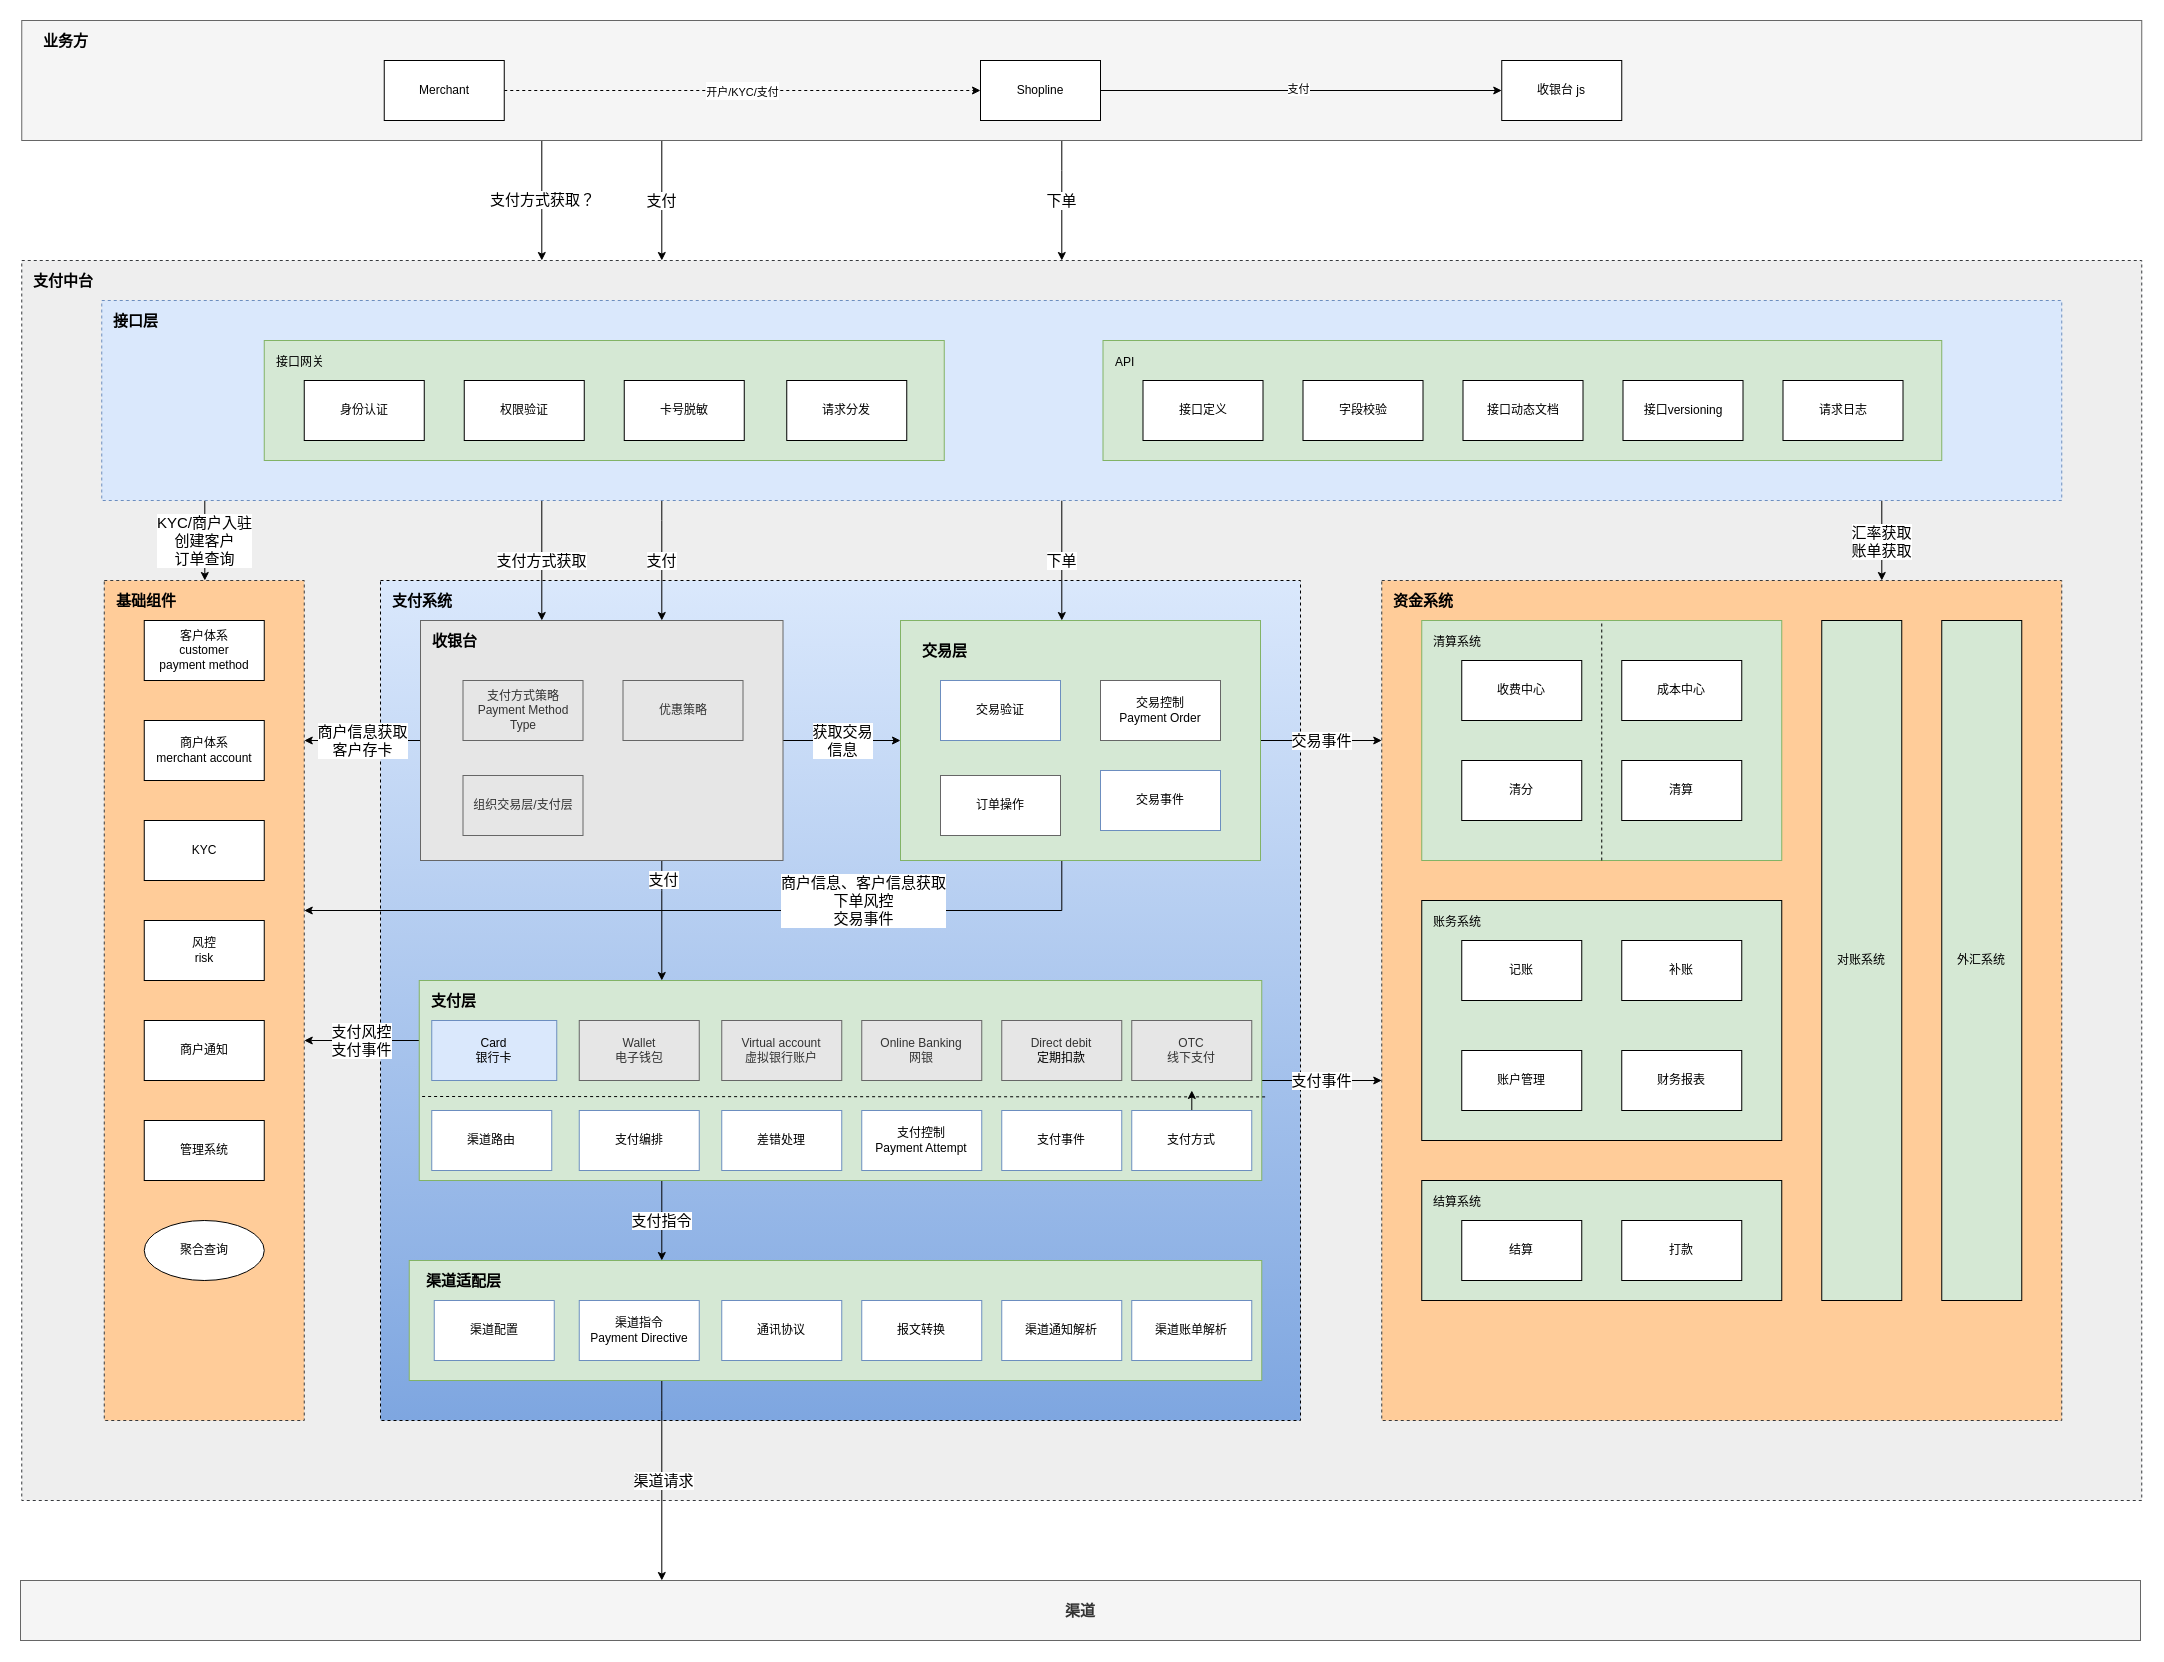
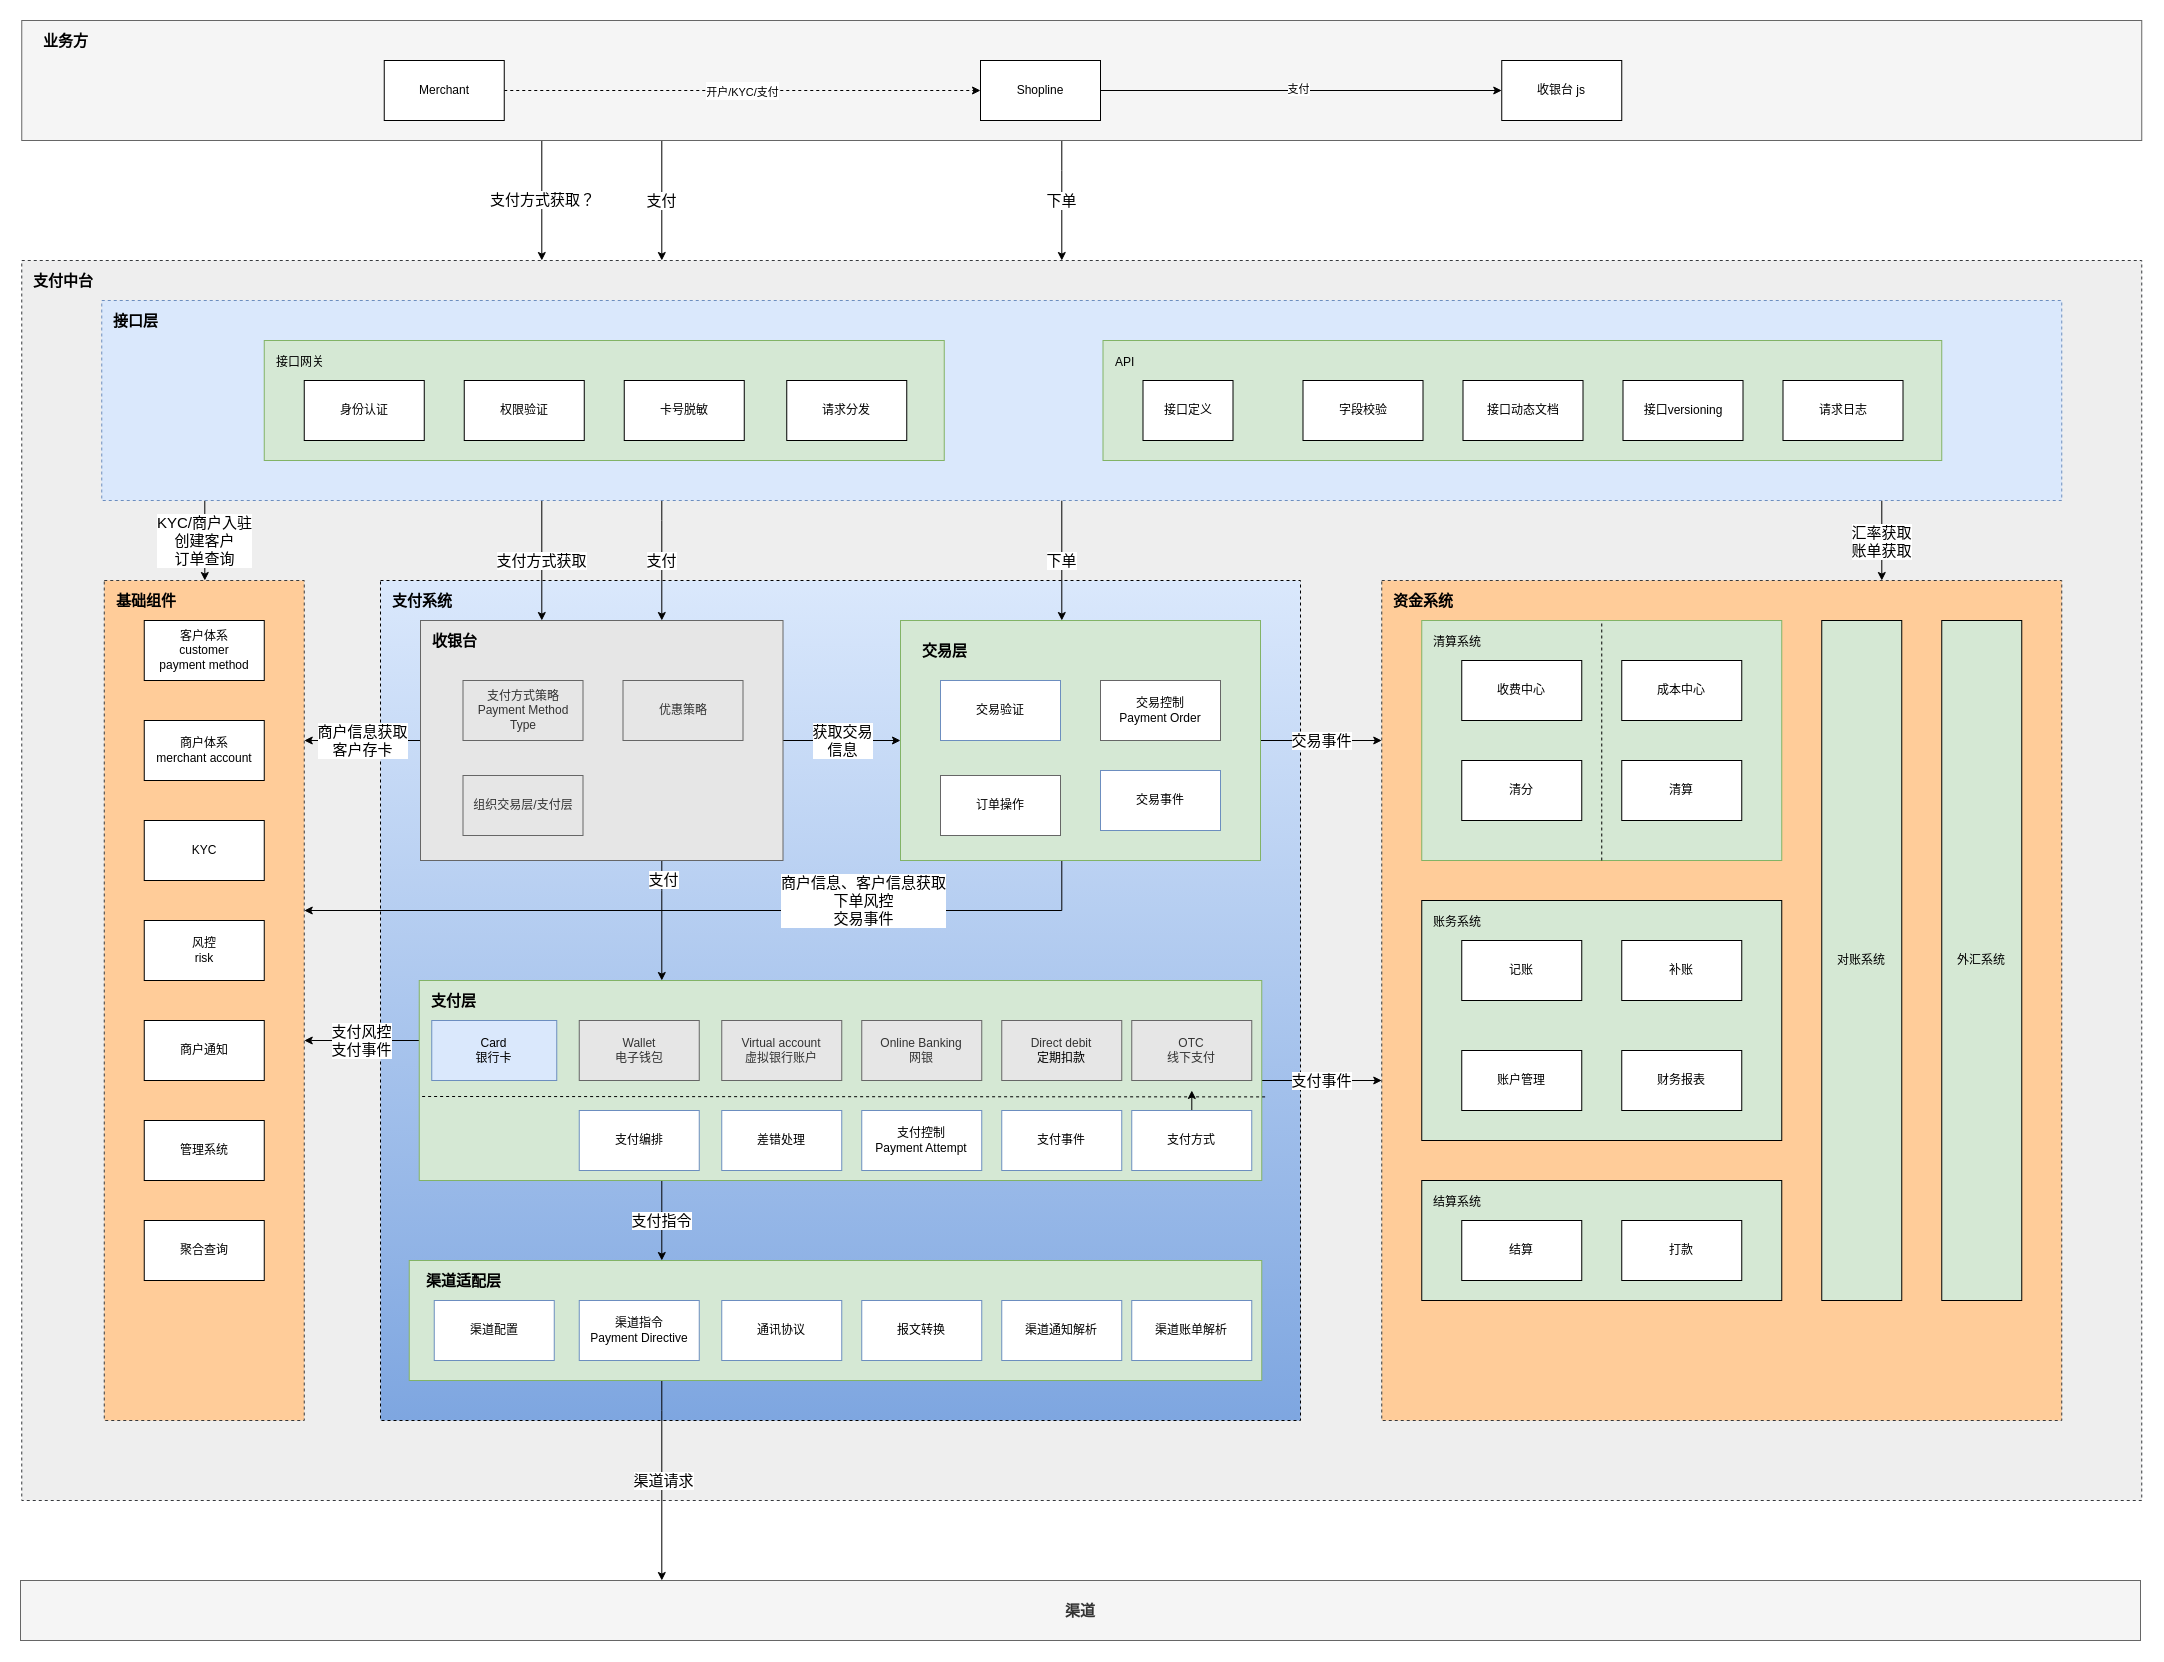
(1203, 411) -> (1188, 411)
(492, 1141) -> none
(204, 1251) -> (204, 1251)
